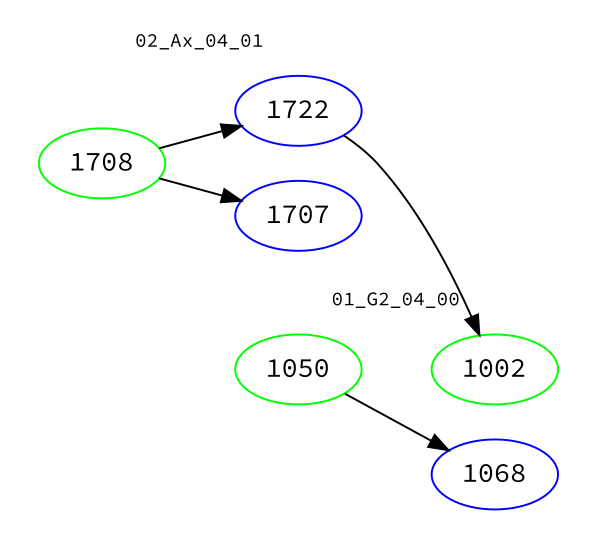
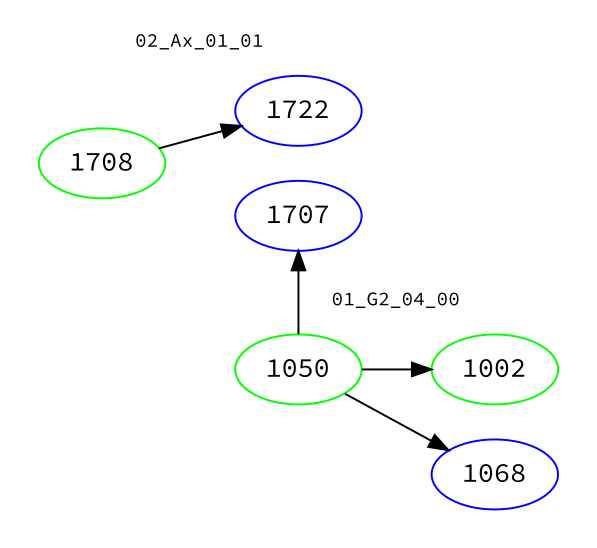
(200, 42) -> (200, 42)
(191, 187) -> (298, 302)
(419, 218) -> (387, 369)
